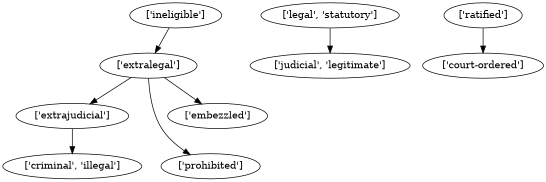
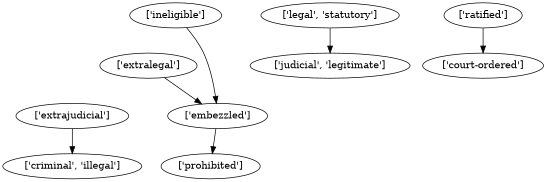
(164, 37) -> (206, 60)
(114, 89) -> none
(157, 119) -> (215, 138)
